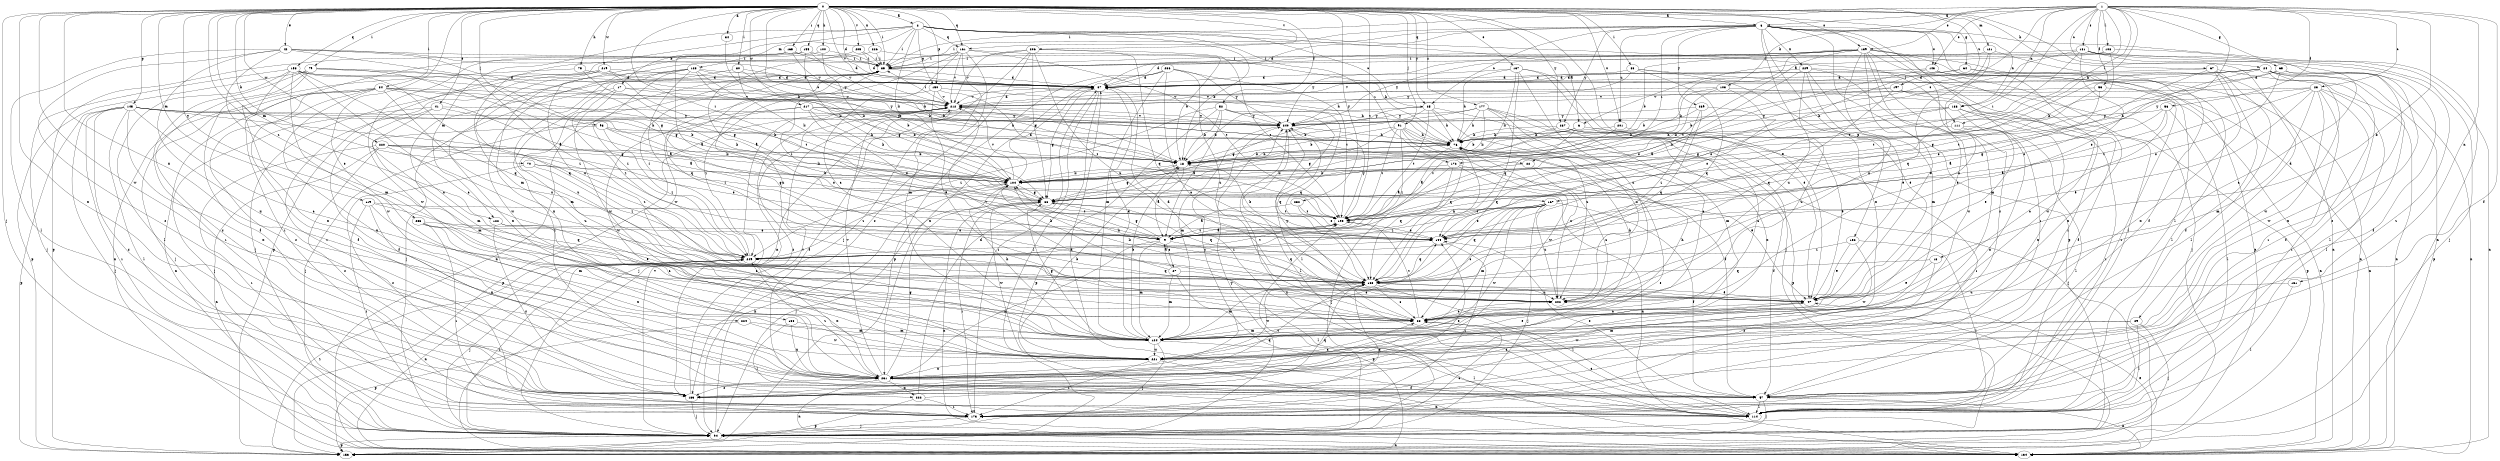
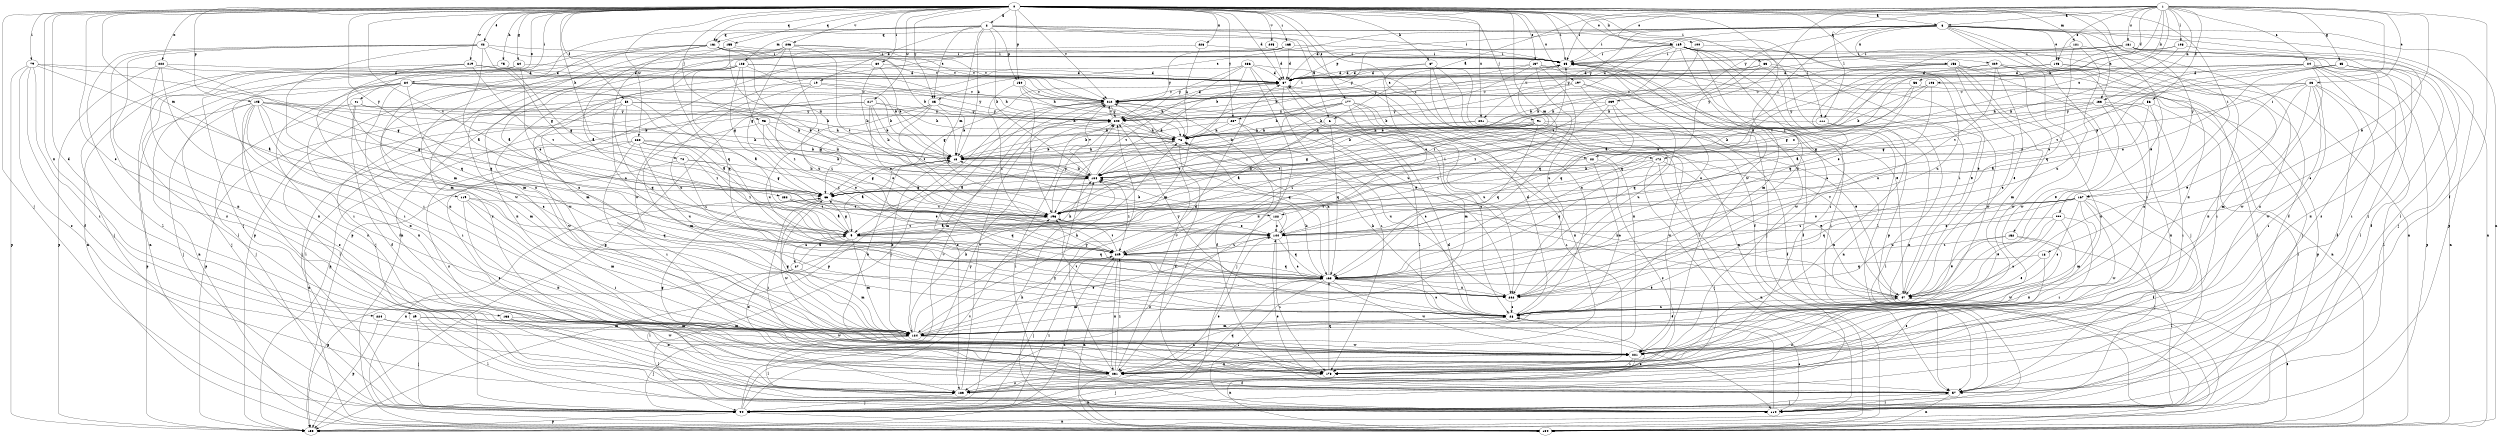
(727, 38) -> none
(1158, 68) -> (1338, 64)
(619, 88) -> (816, 83)
(881, 272) -> none
(2294, 283) -> none
(901, 388) -> (468, 304)
